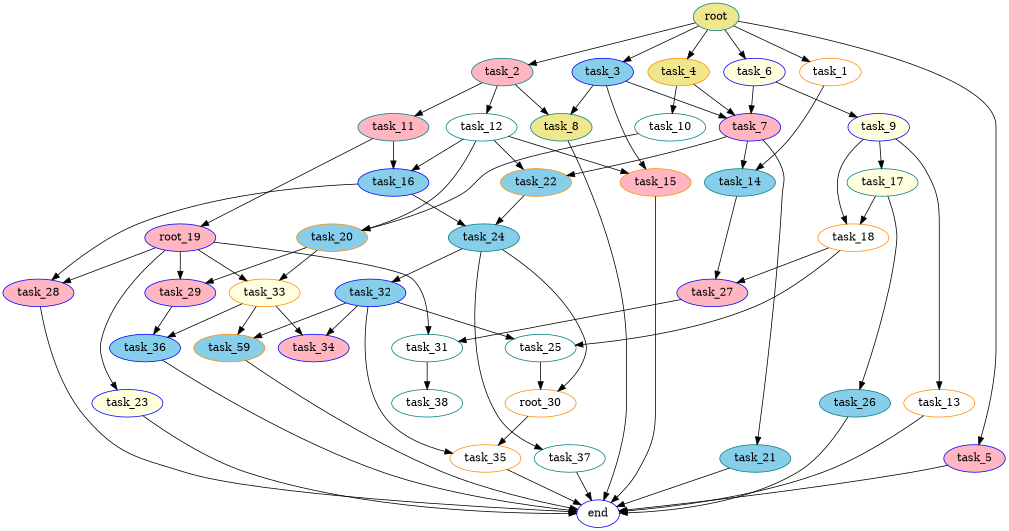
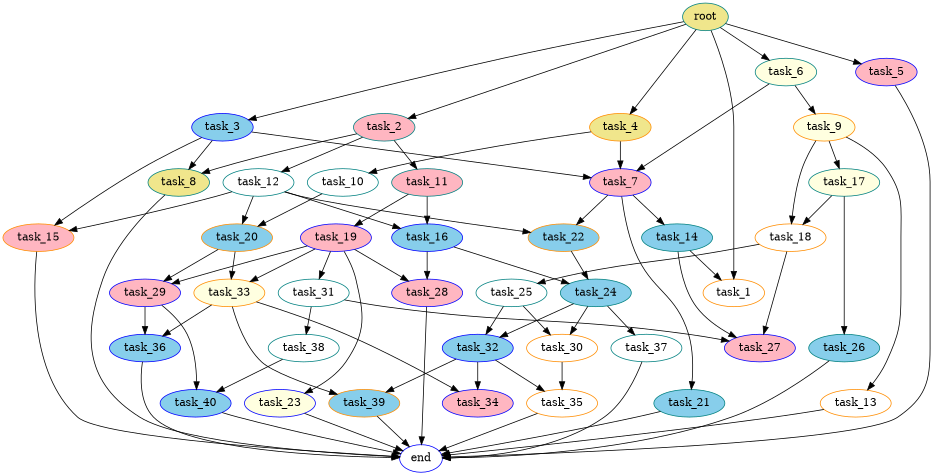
(755, 72) -> (786, 72)
(879, 127) -> (824, 127)
(797, 129) -> (703, 263)
(180, 238) -> (336, 238)
(452, 319) -> (499, 313)
(568, 321) -> (523, 320)
(229, 348) -> (364, 403)
none -> (196, 403)
(541, 403) -> (562, 348)
